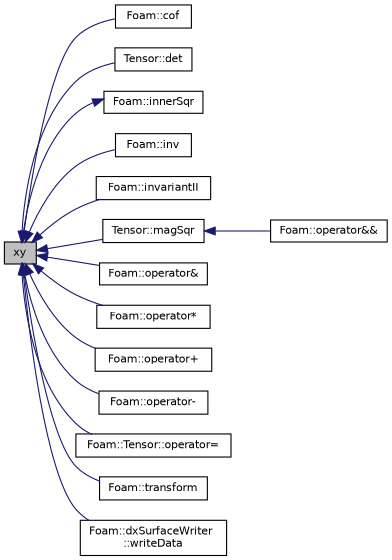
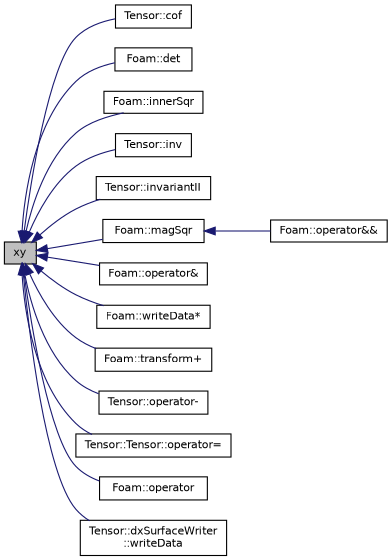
(153, 16) -> (153, 16)
(153, 59) -> (153, 59)
(153, 145) -> (153, 145)
(42, 164) -> (57, 156)
(153, 188) -> (153, 188)
(153, 231) -> (153, 231)
(153, 317) -> (153, 317)
(153, 360) -> (153, 360)
(153, 403) -> (153, 403)
(153, 446) -> (153, 446)
(153, 488) -> (153, 488)
(153, 538) -> (153, 538)
